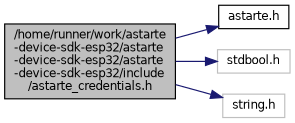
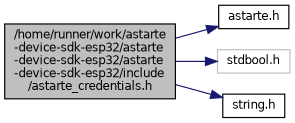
(254, 106) -> (254, 106)
